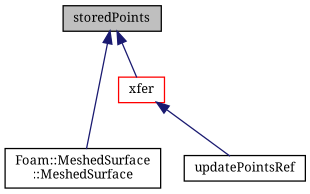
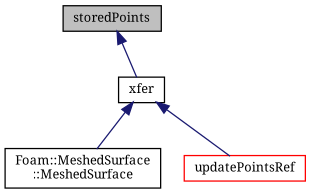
(142, 90) -> (142, 90)
(97, 96) -> (111, 131)
(245, 168) -> (245, 168)
